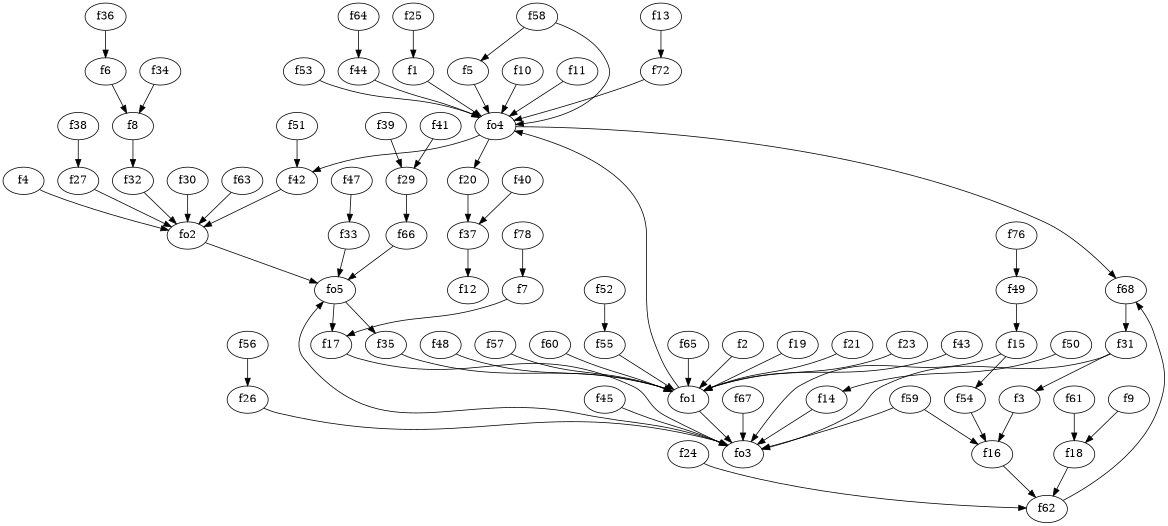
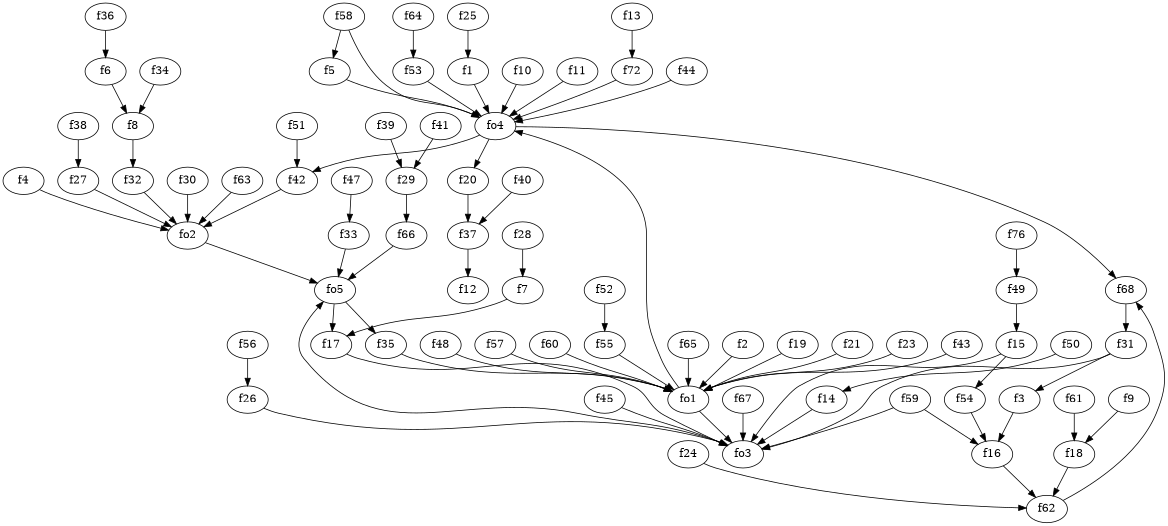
(359, 40) -> (413, 40)
(523, 236) -> (523, 236)
